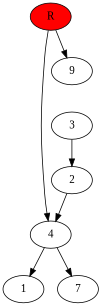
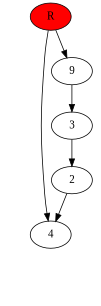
none -> (72, 95)
(23, 289) -> none
(78, 289) -> none
